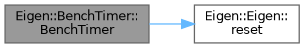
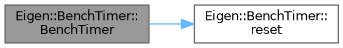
(247, 24) -> (266, 24)
